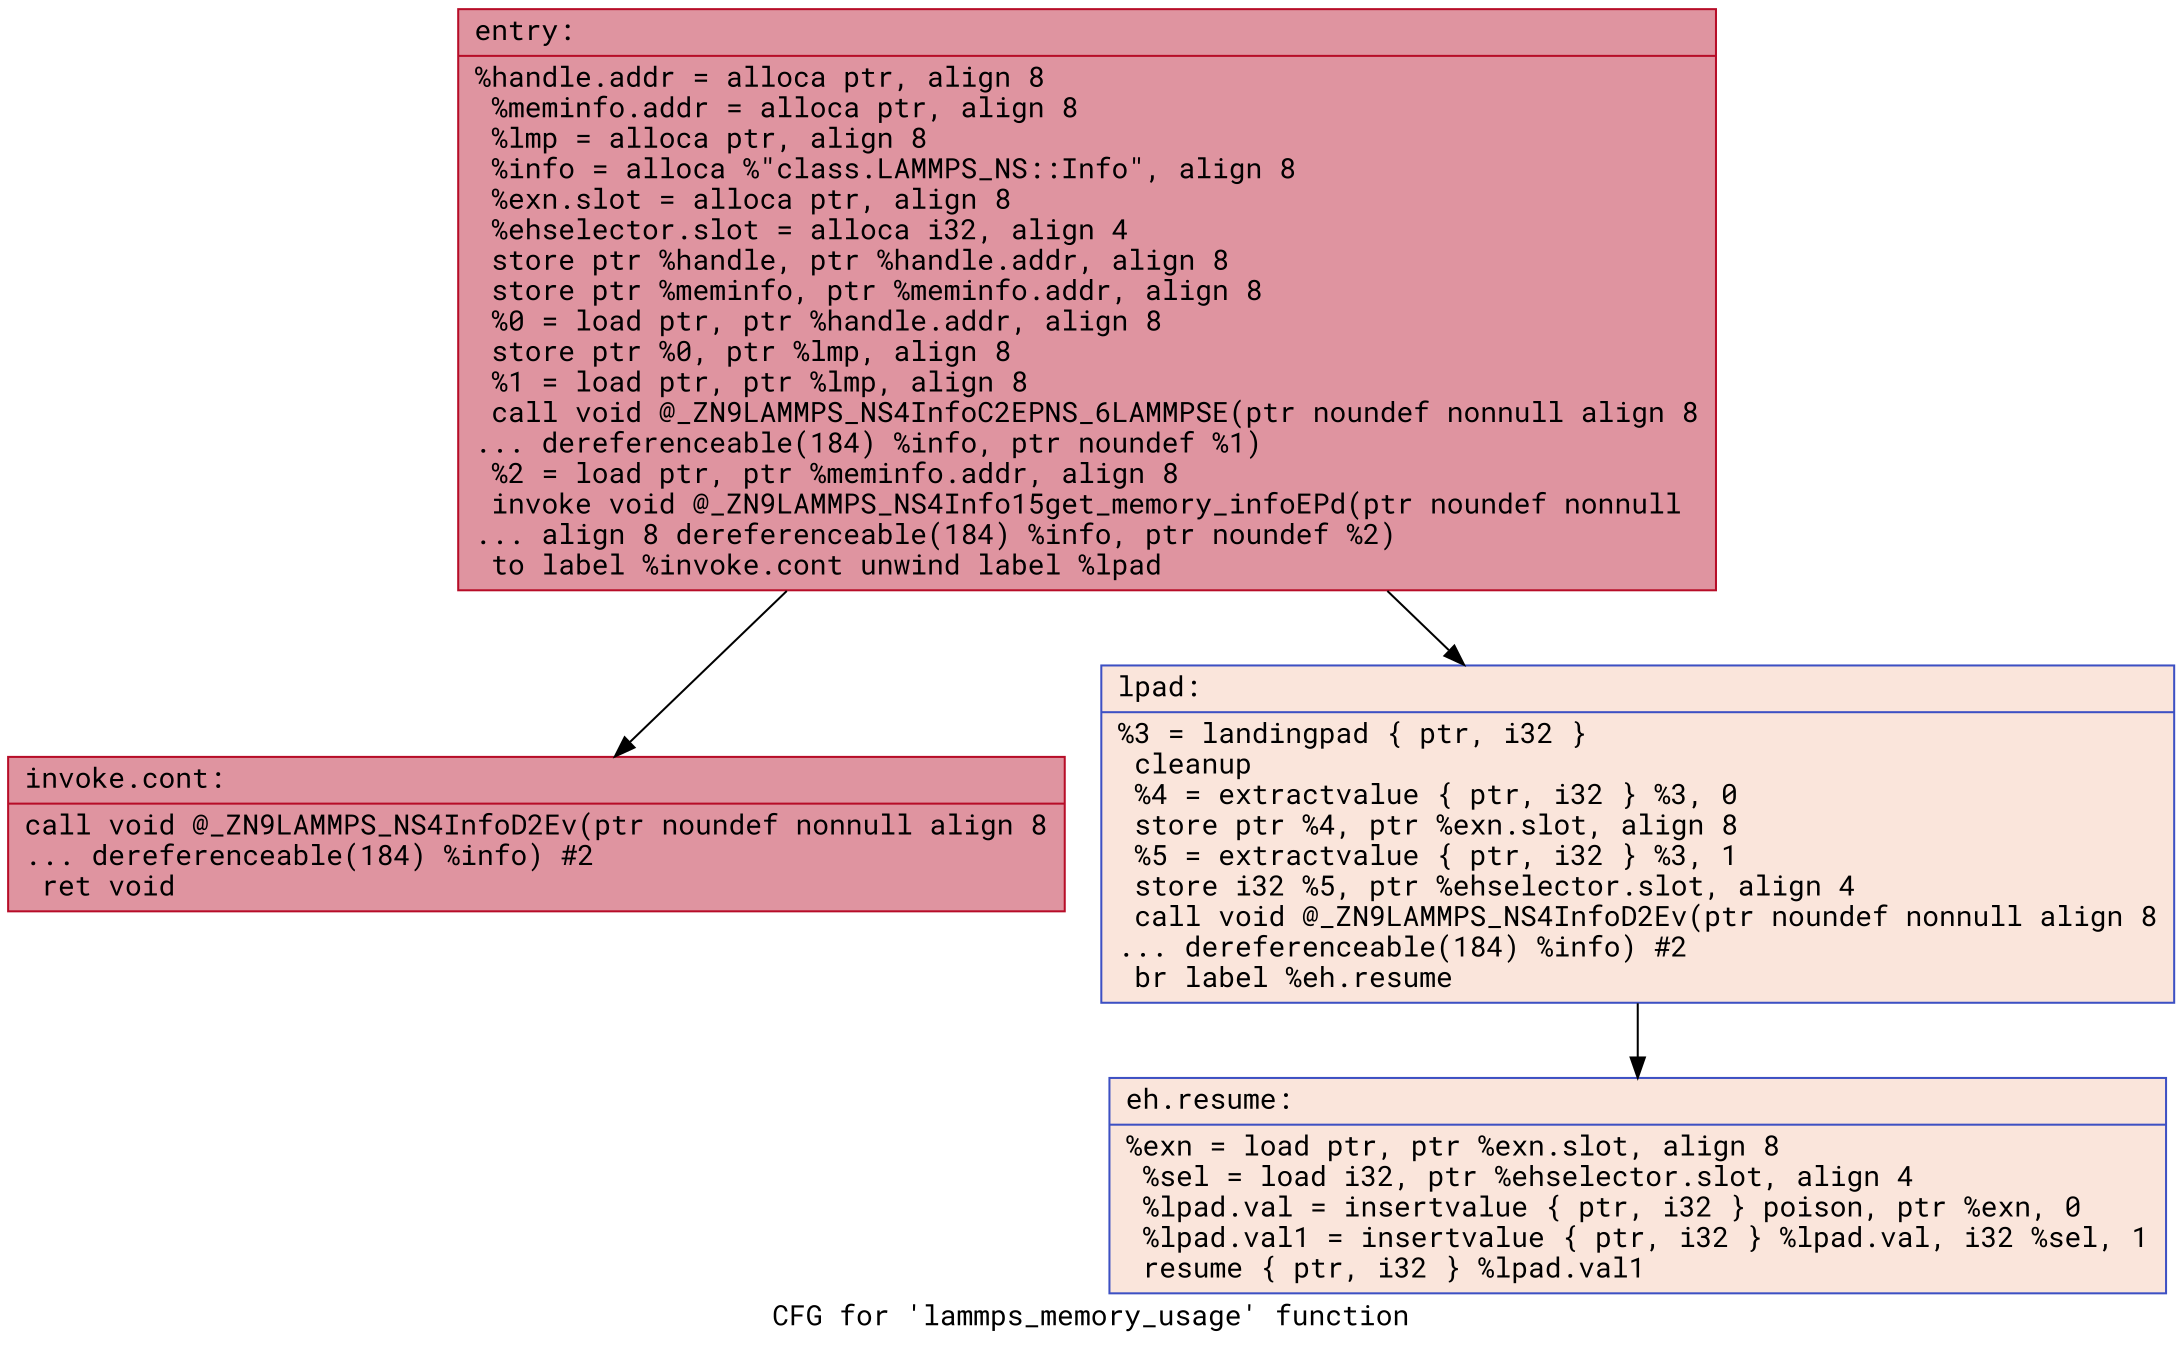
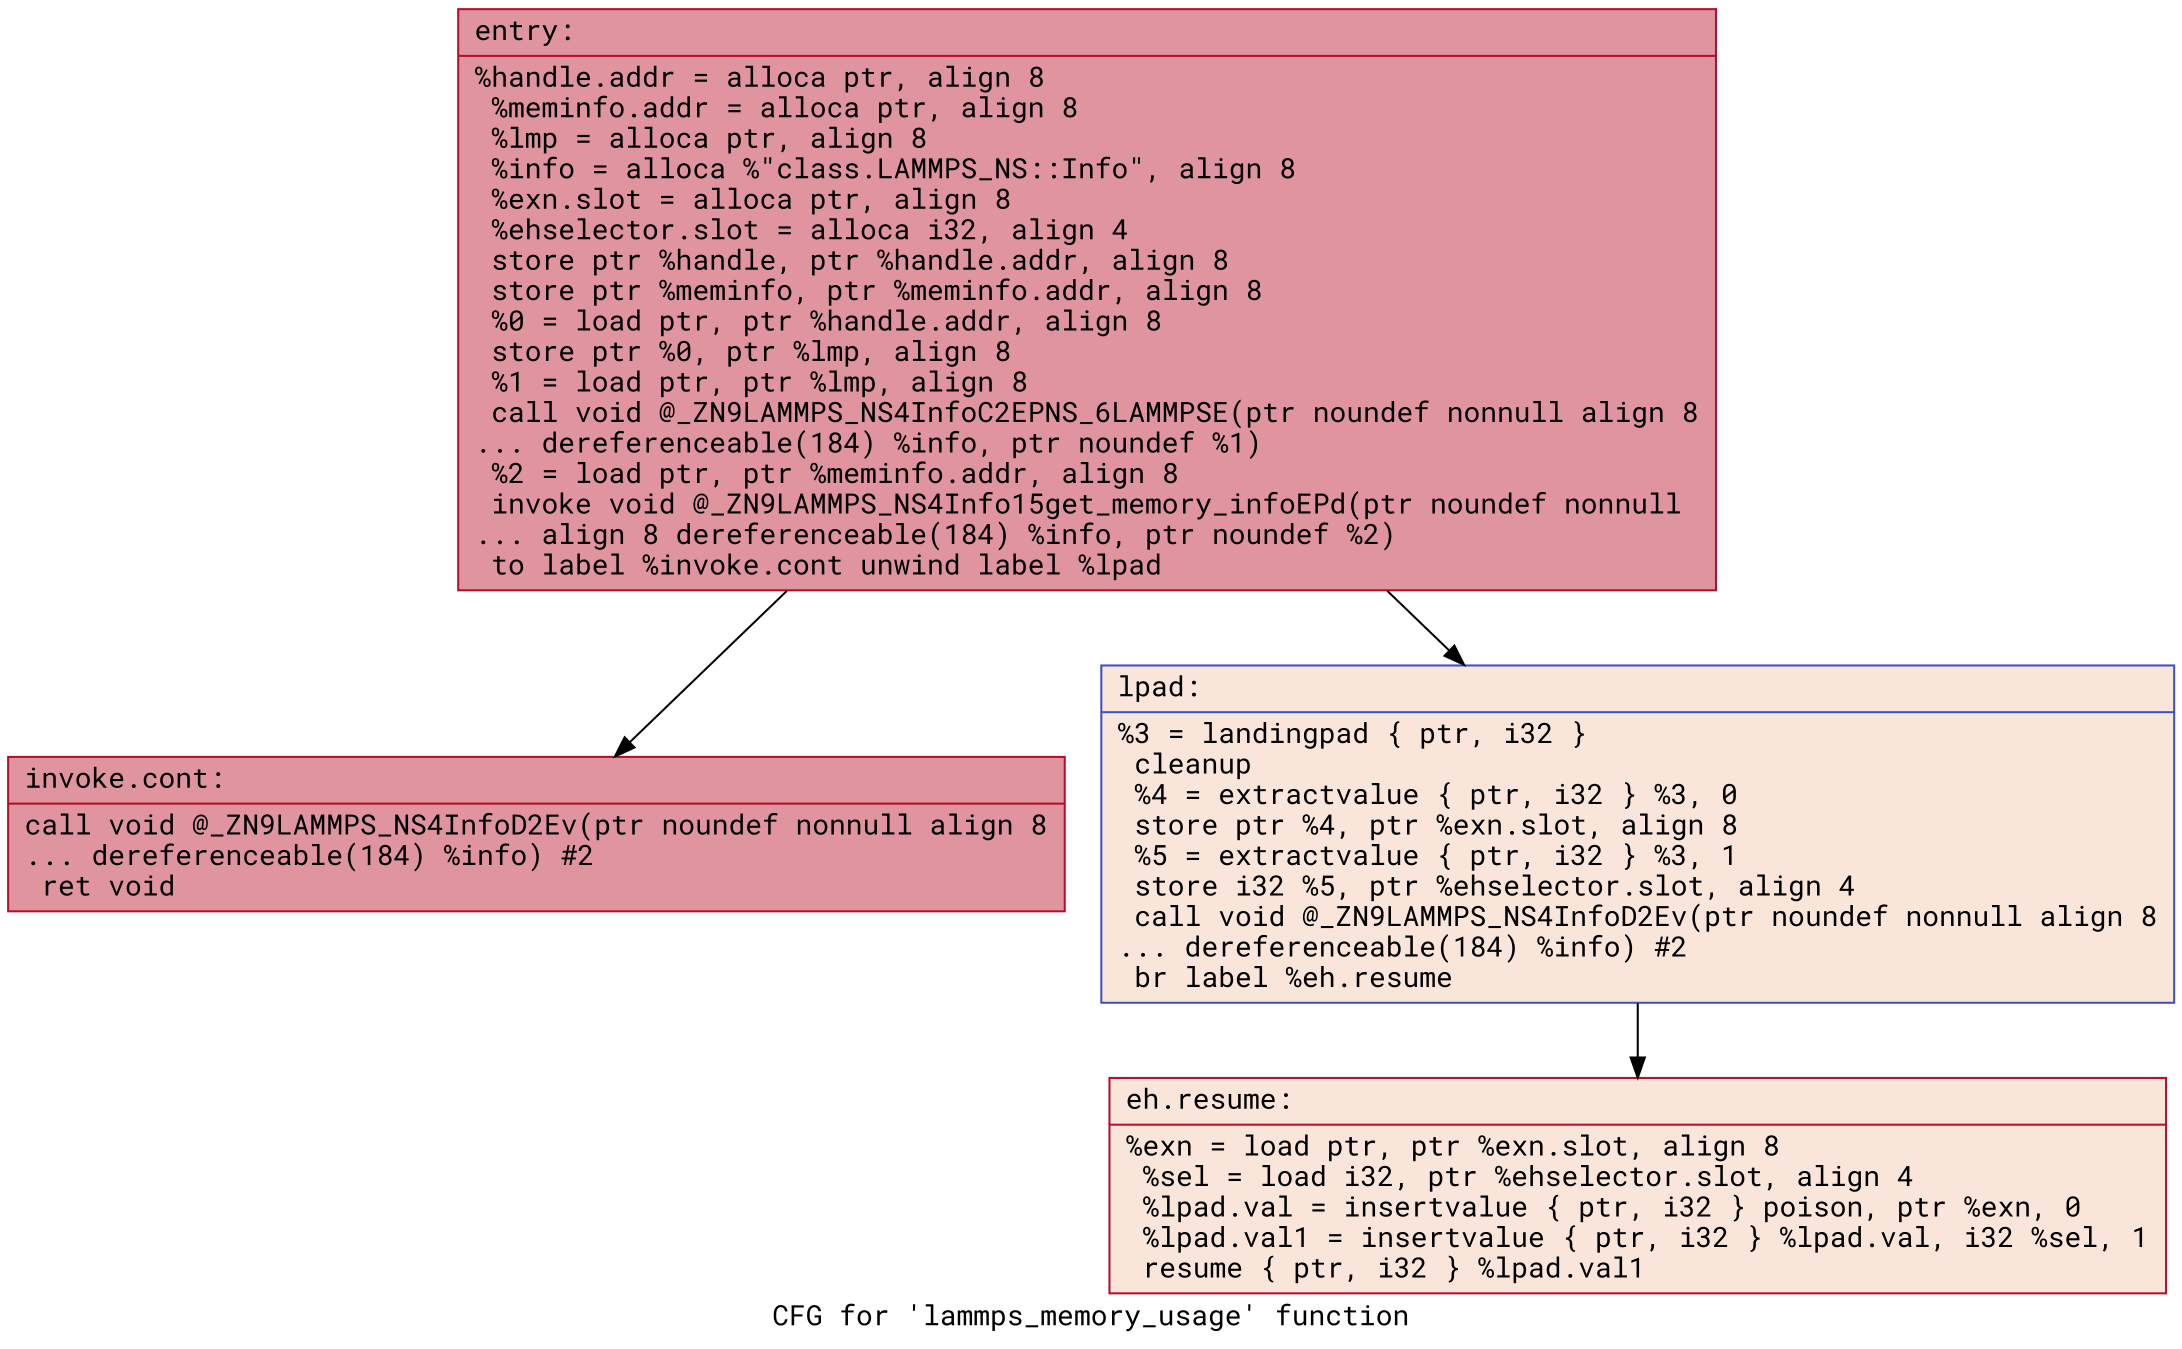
(1638, 1186) -> (1638, 1186)
